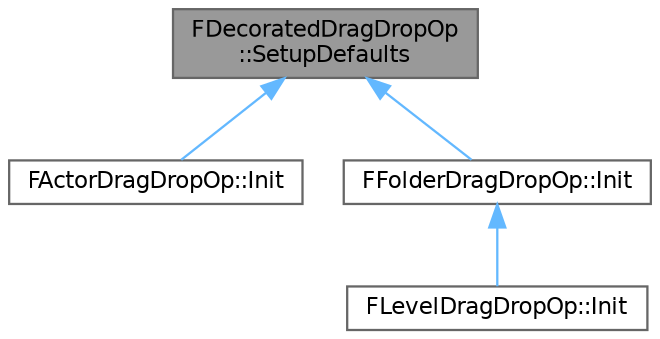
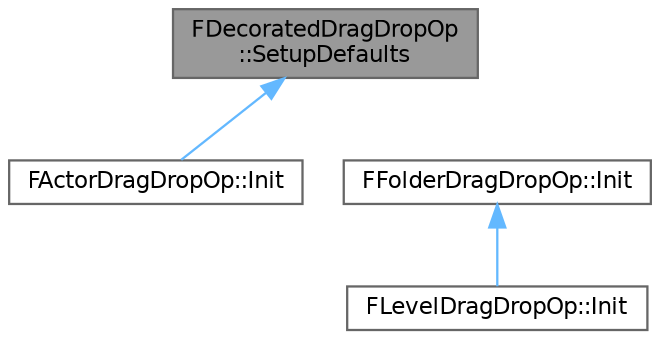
(429, 126) -> none
